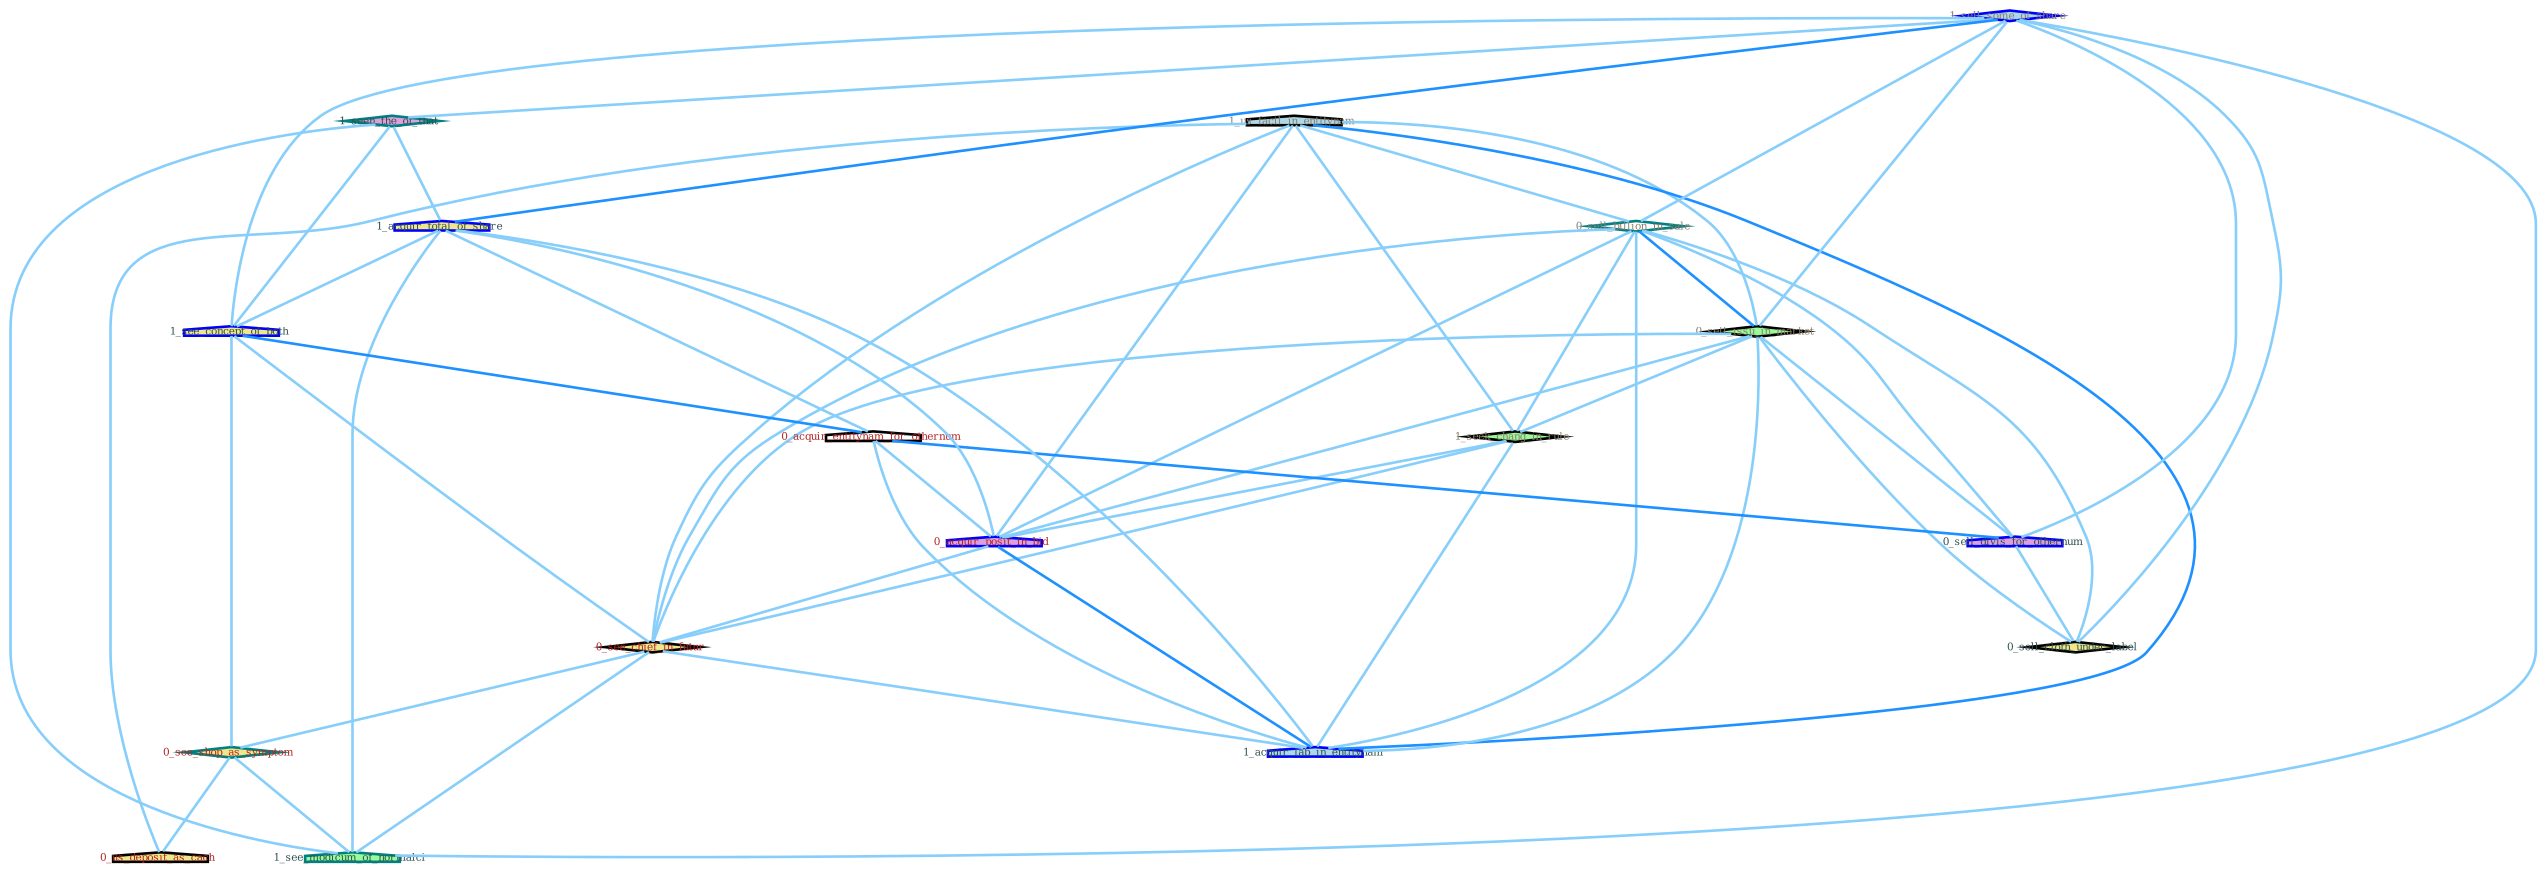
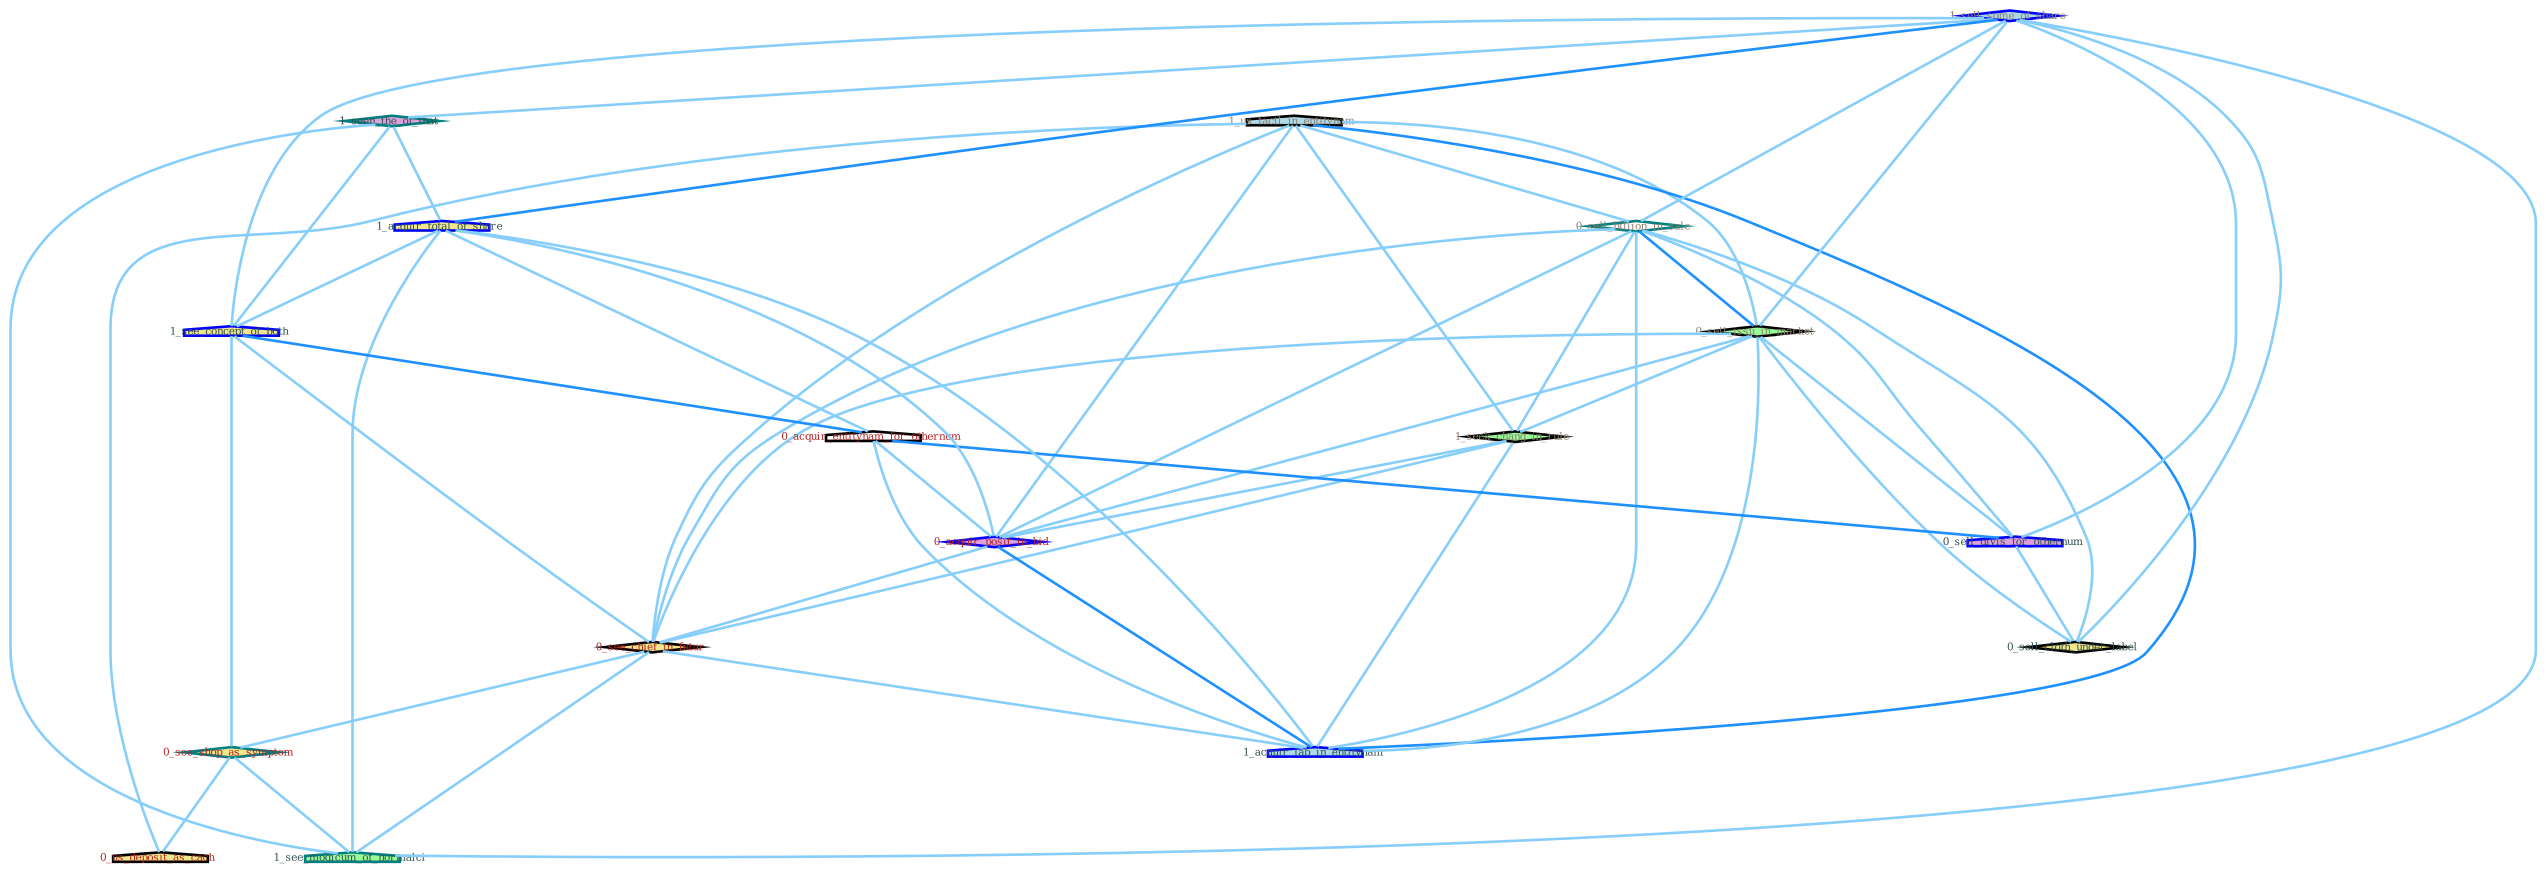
(994, 542) -> (994, 542)
